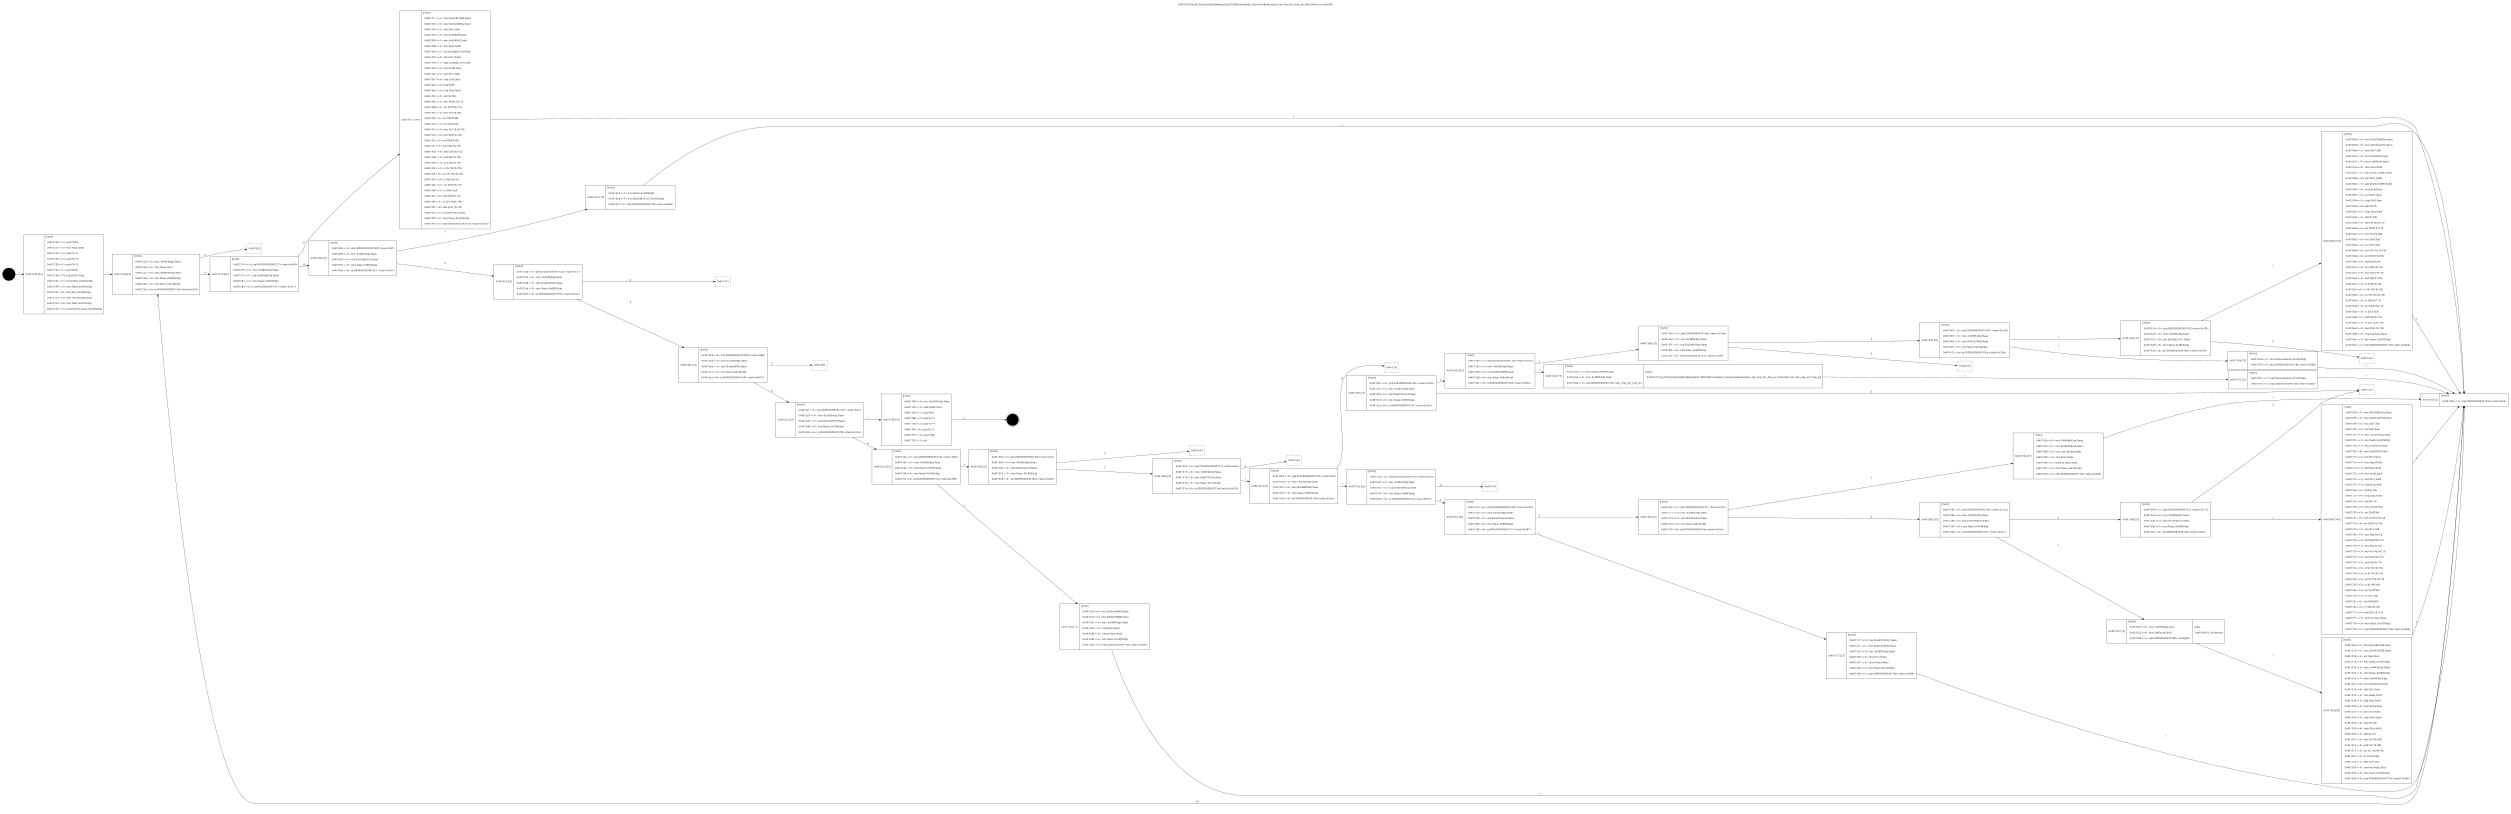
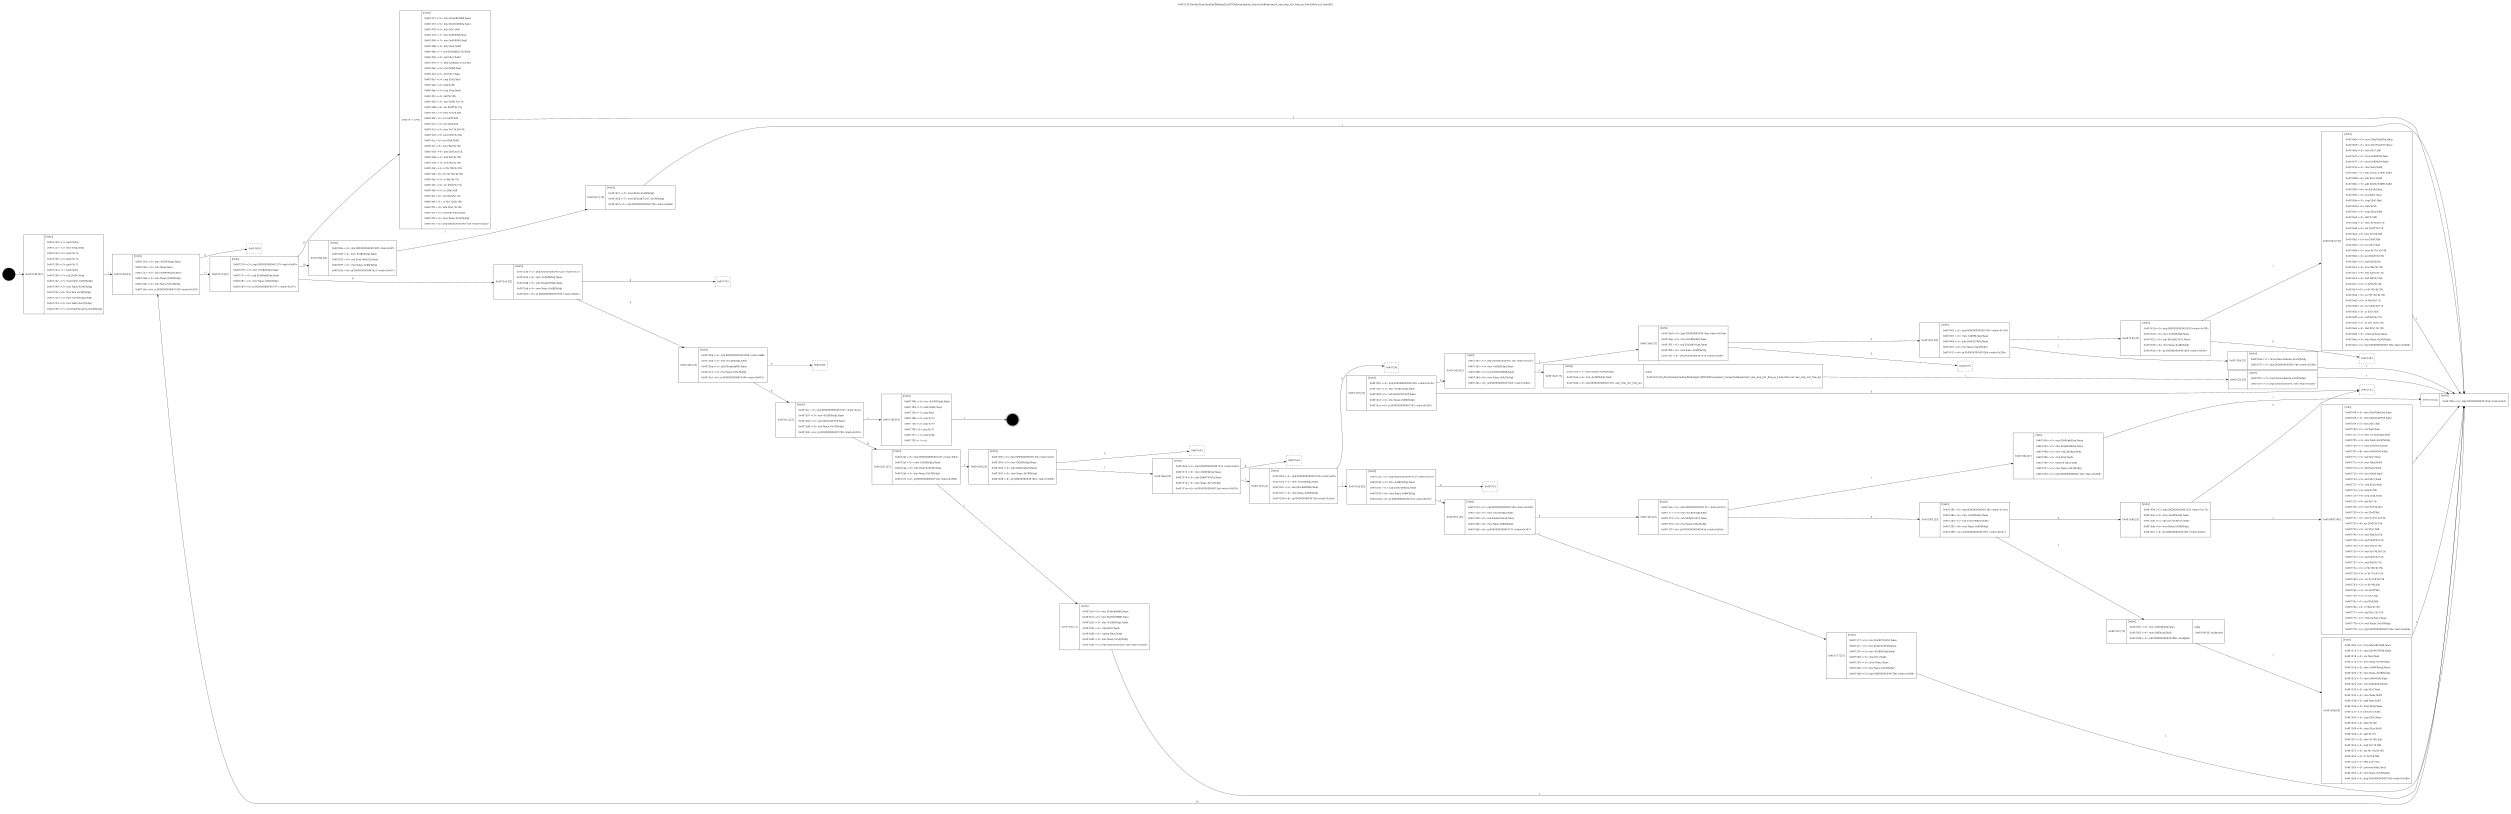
(444, 270) -> (395, 283)
